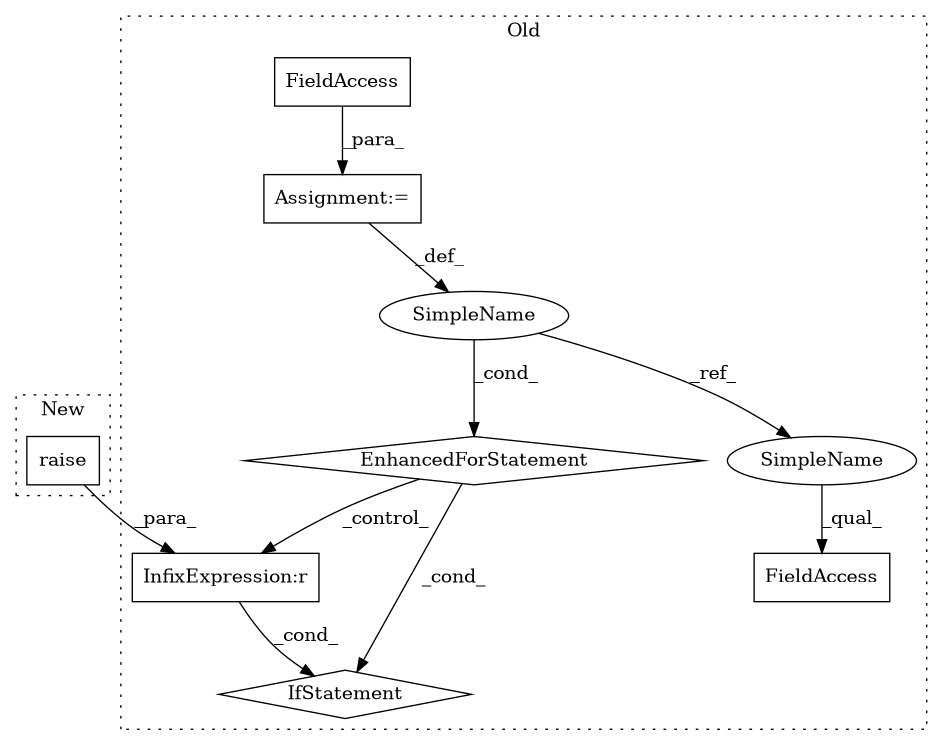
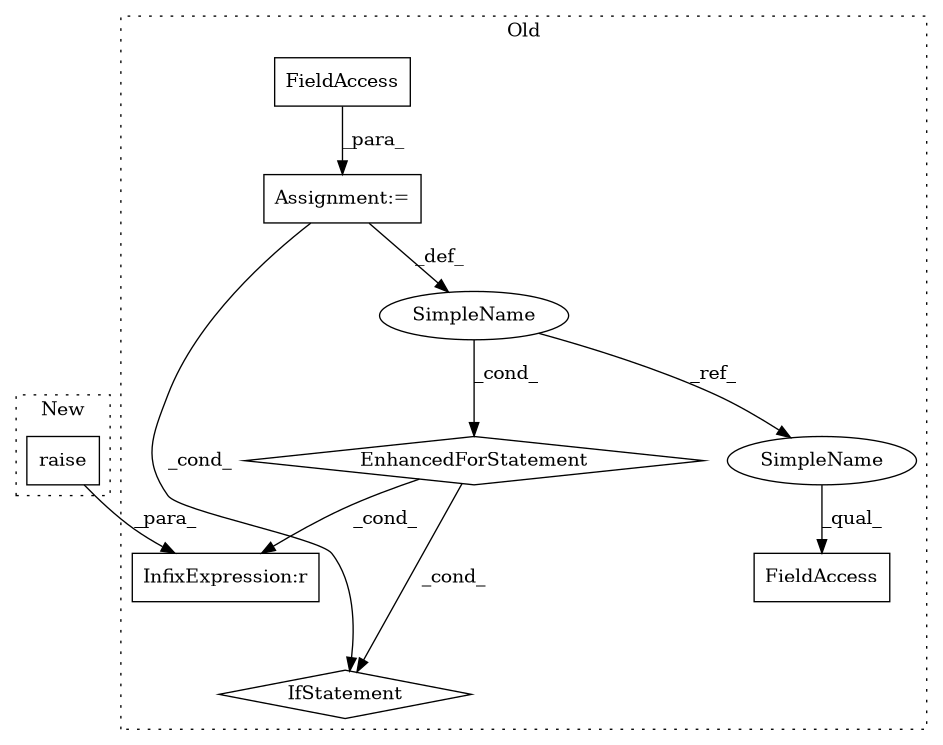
(385, 519) -> (385, 519)
(267, 639) -> (156, 474)
